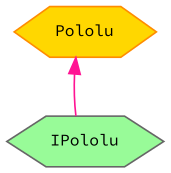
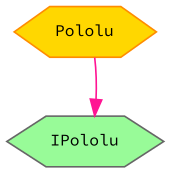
(74, 95) -> (96, 78)
